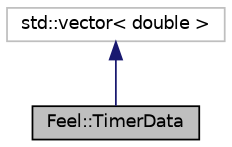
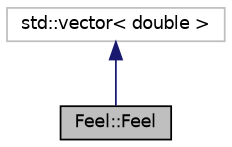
(116, 123) -> (116, 123)
